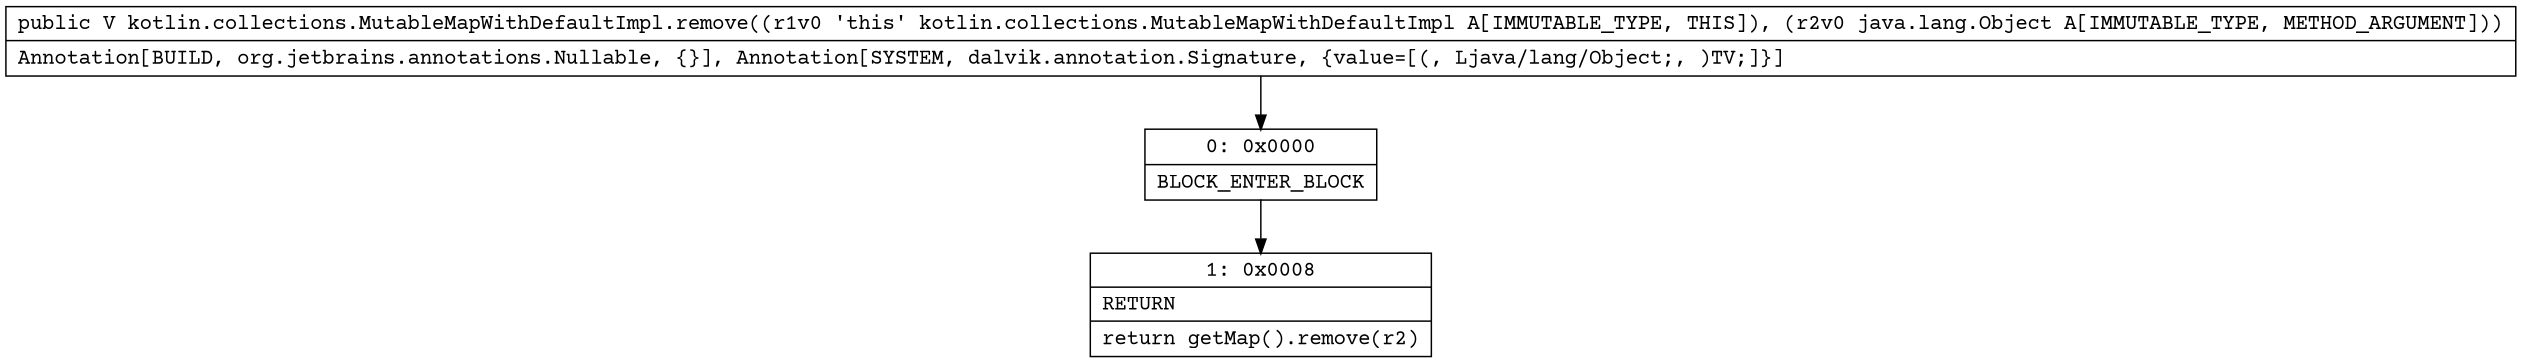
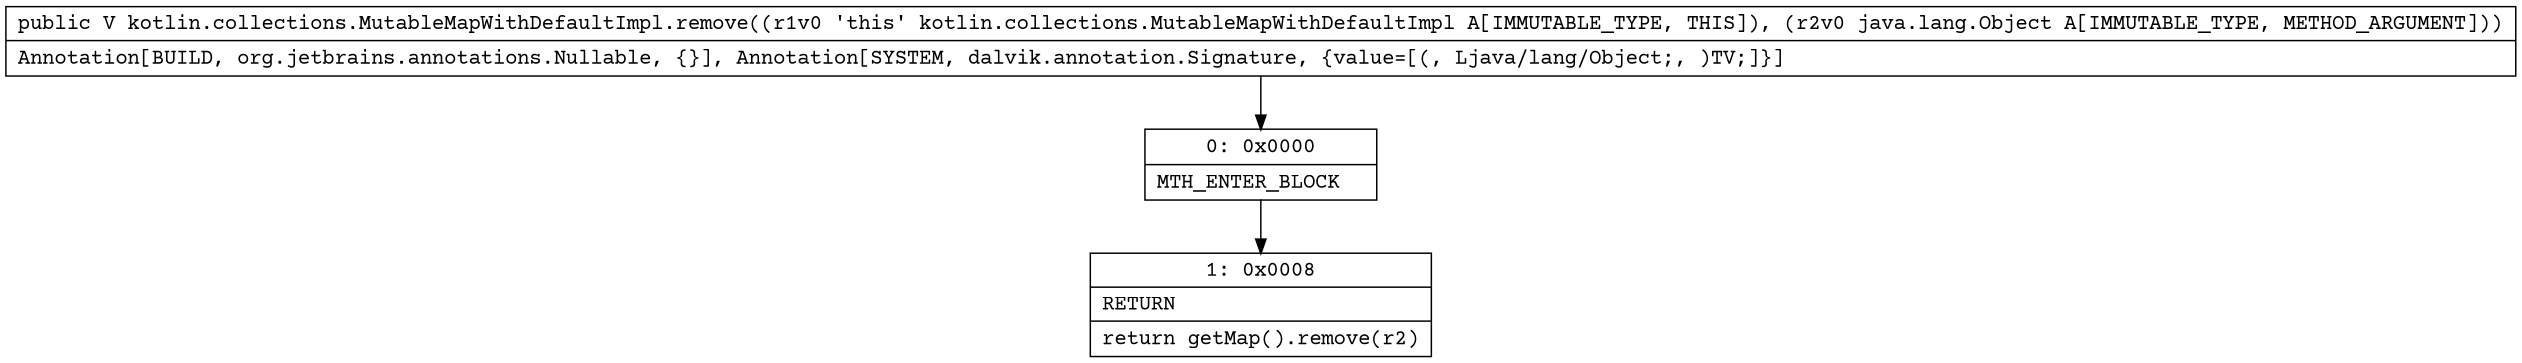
(1261, 182) -> (1248, 182)
